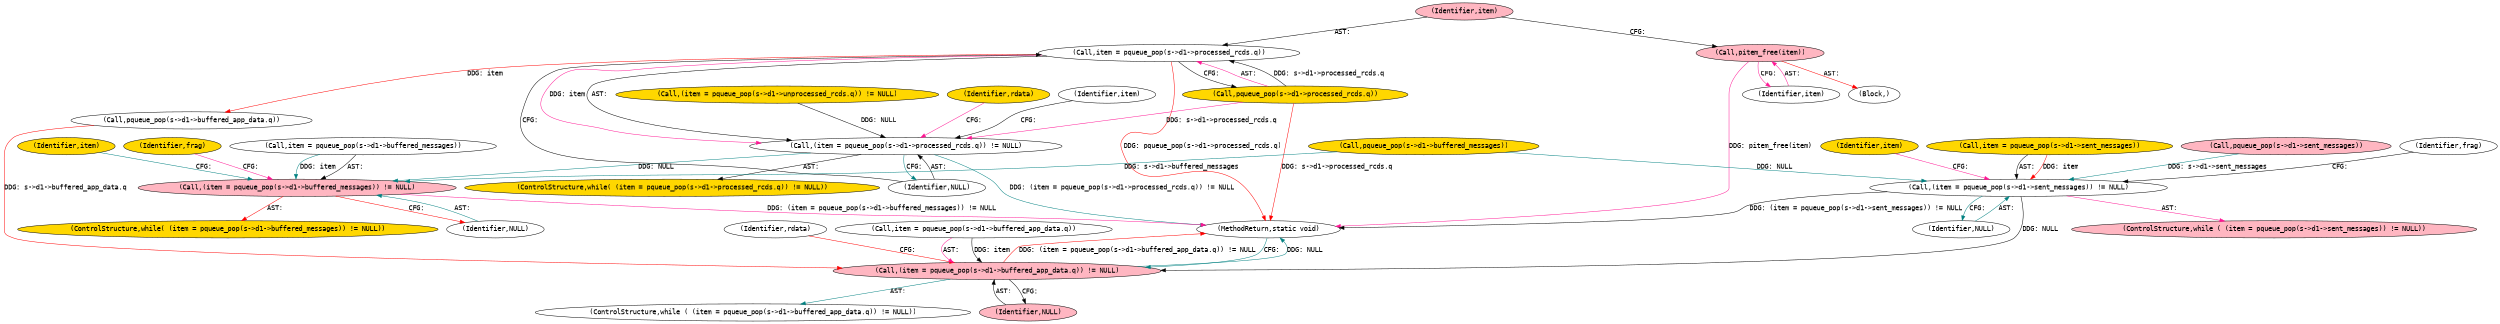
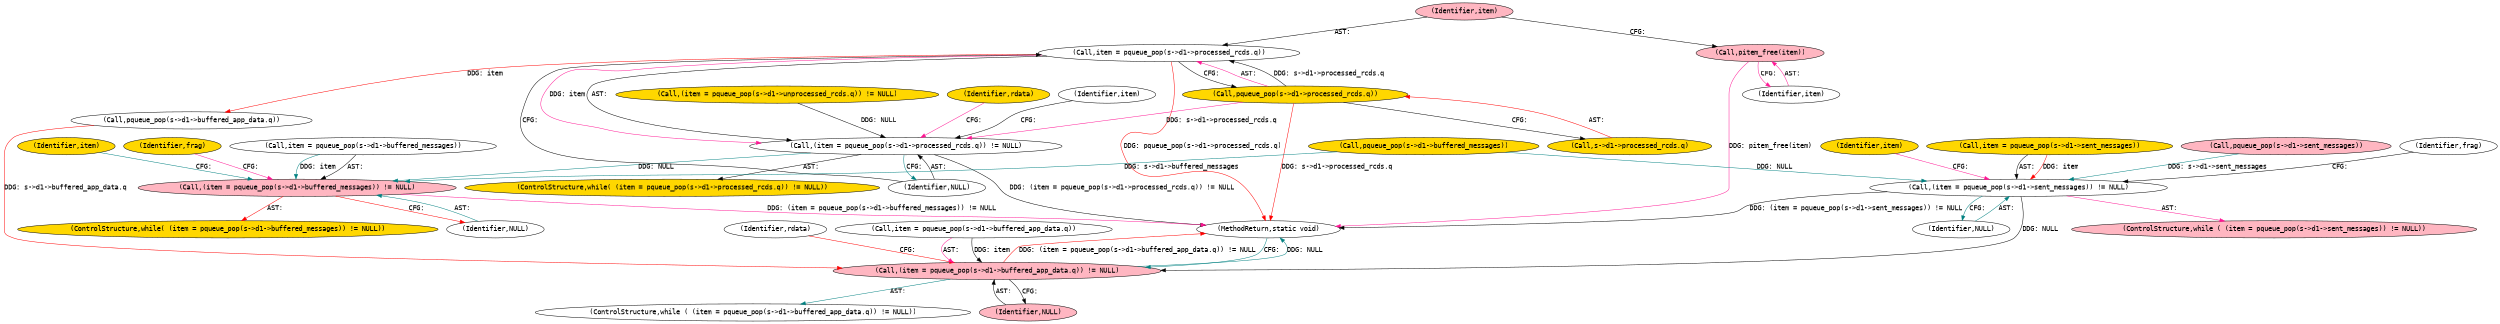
(1874, 95) -> none
none -> (1630, 146)
(1061, 210) -> (1061, 210)
